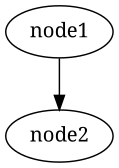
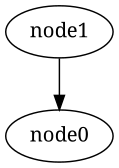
(59, 136) -> (59, 136)
